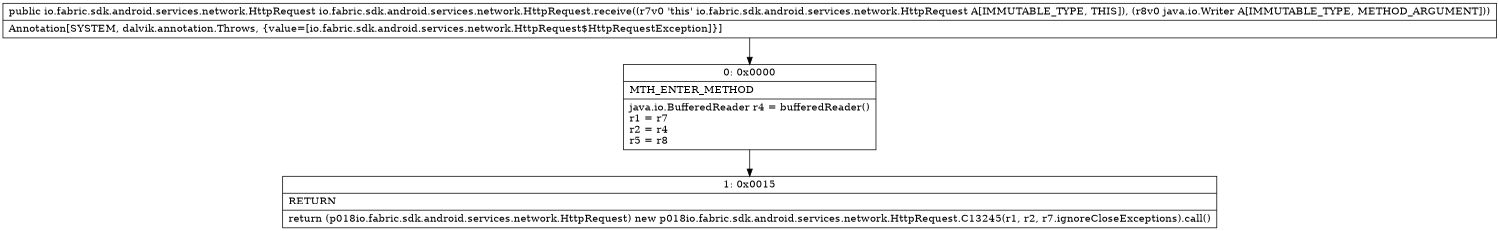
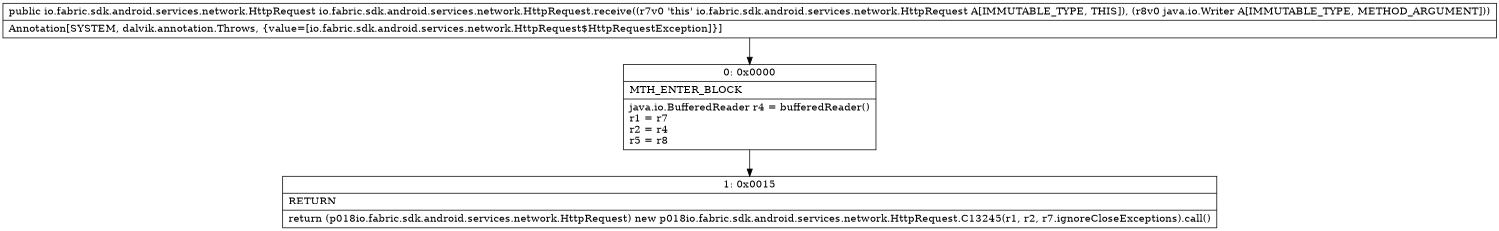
(692, 90) -> (686, 90)
